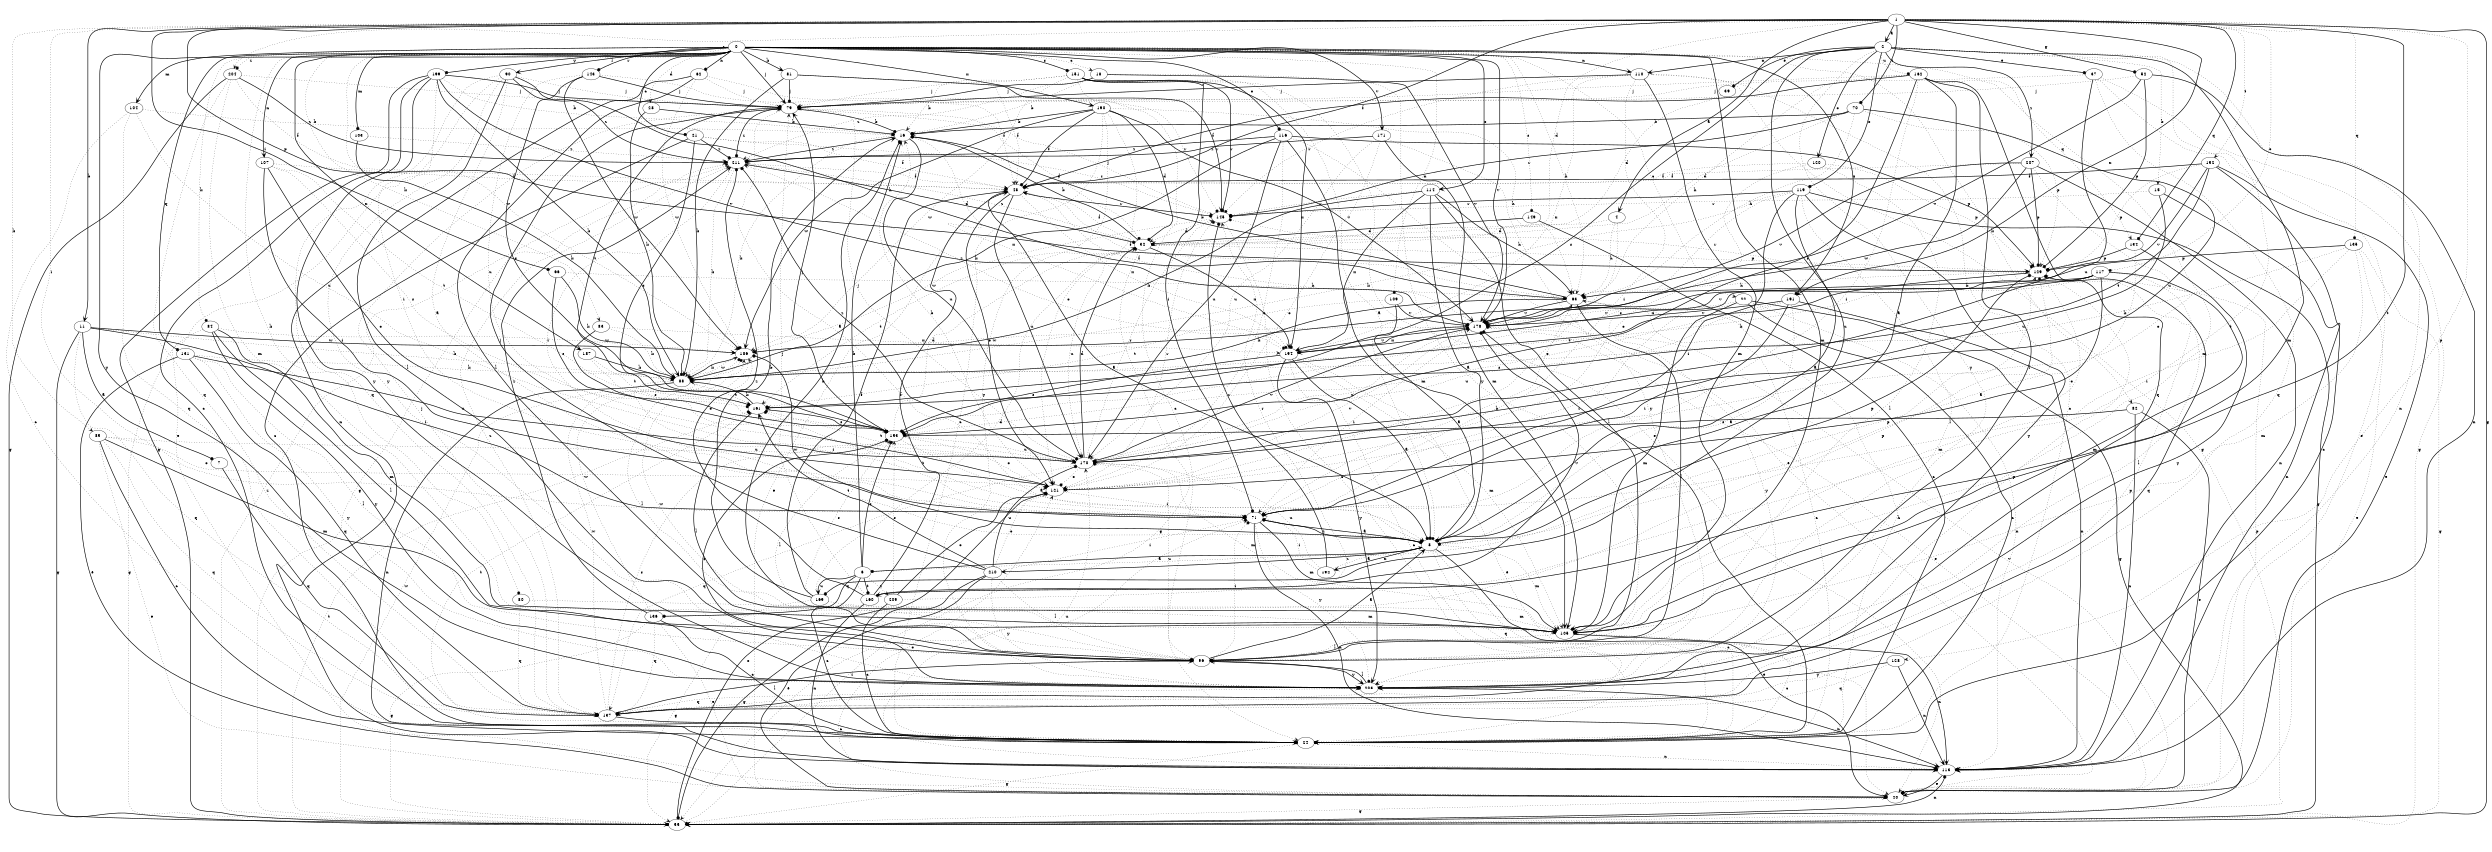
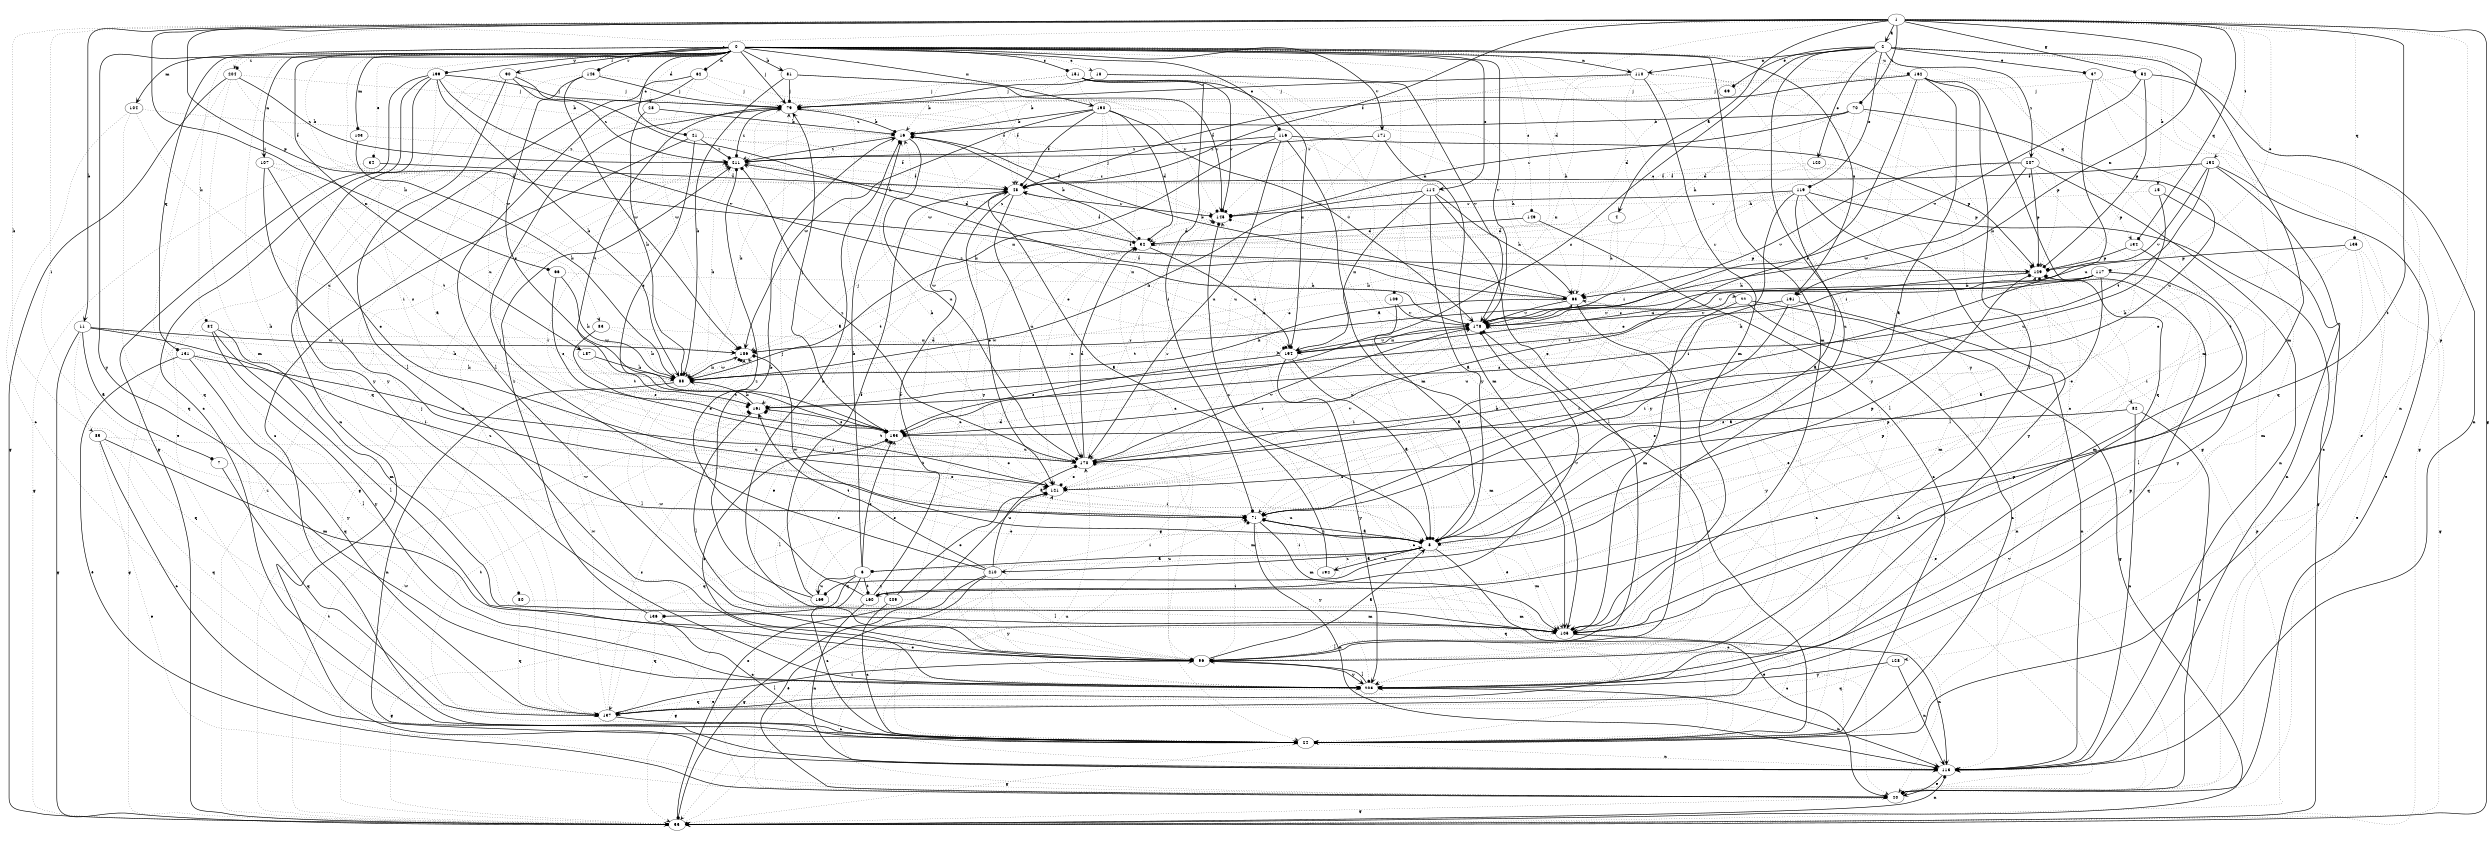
none -> (372, 163)
(548, 474) -> (636, 466)
none -> (1861, 496)
